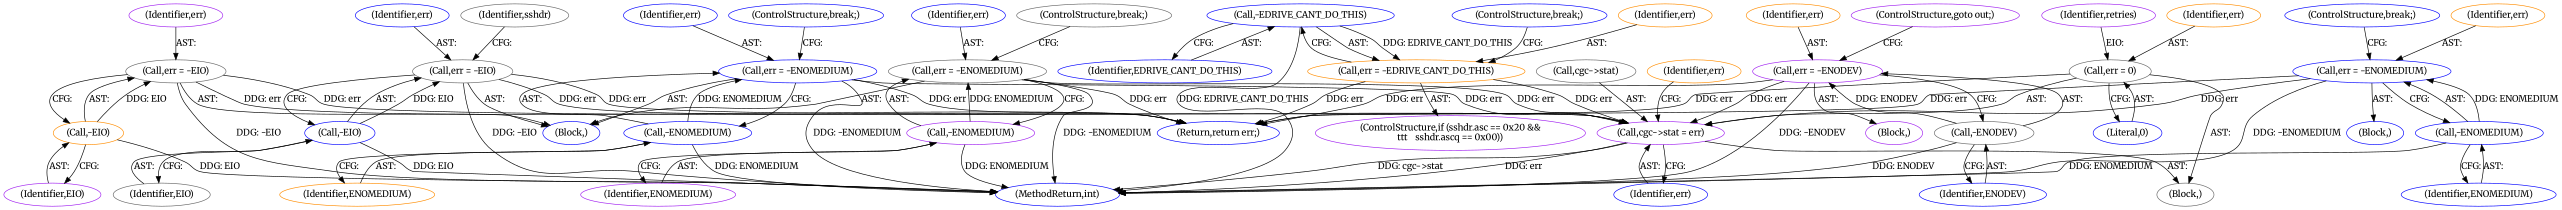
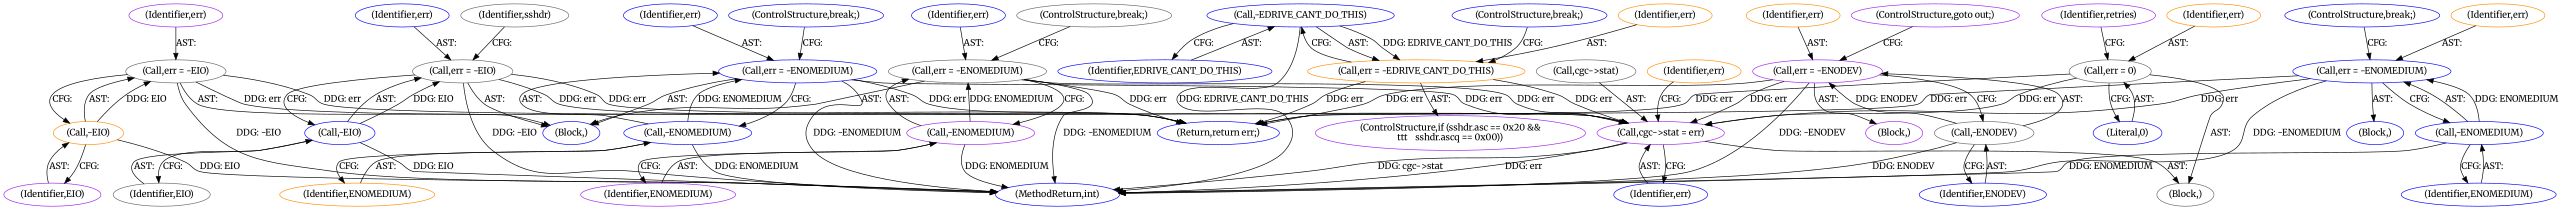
(2116, 43) -> (2116, 43)
(2038, 99) -> (2038, 99)
